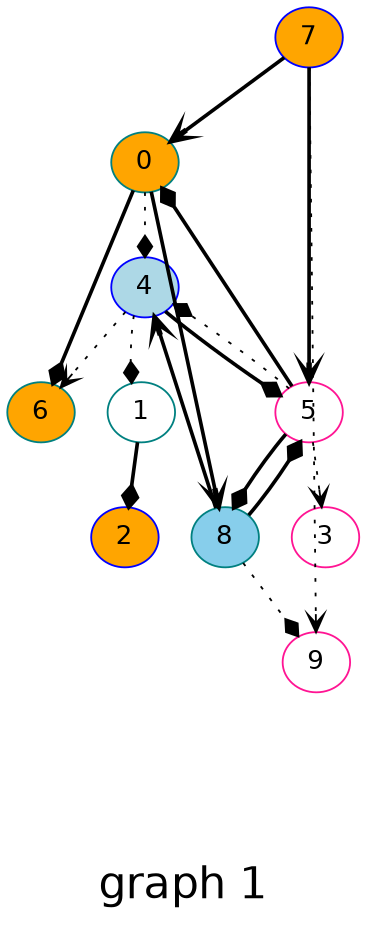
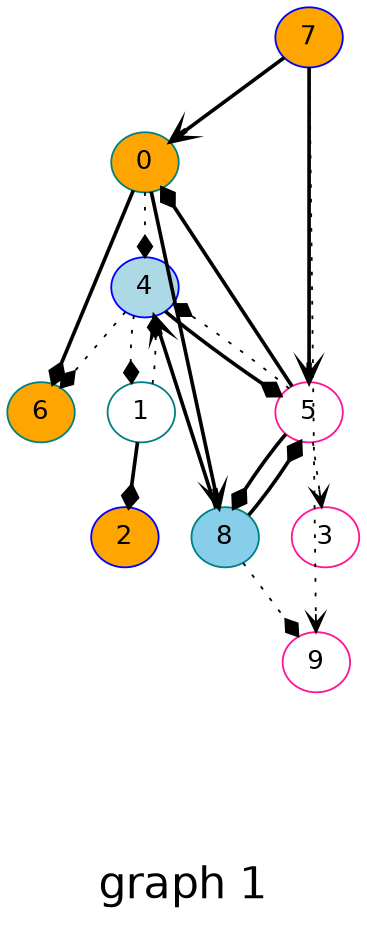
(100, 341) -> (100, 341)
none -> (155, 361)
